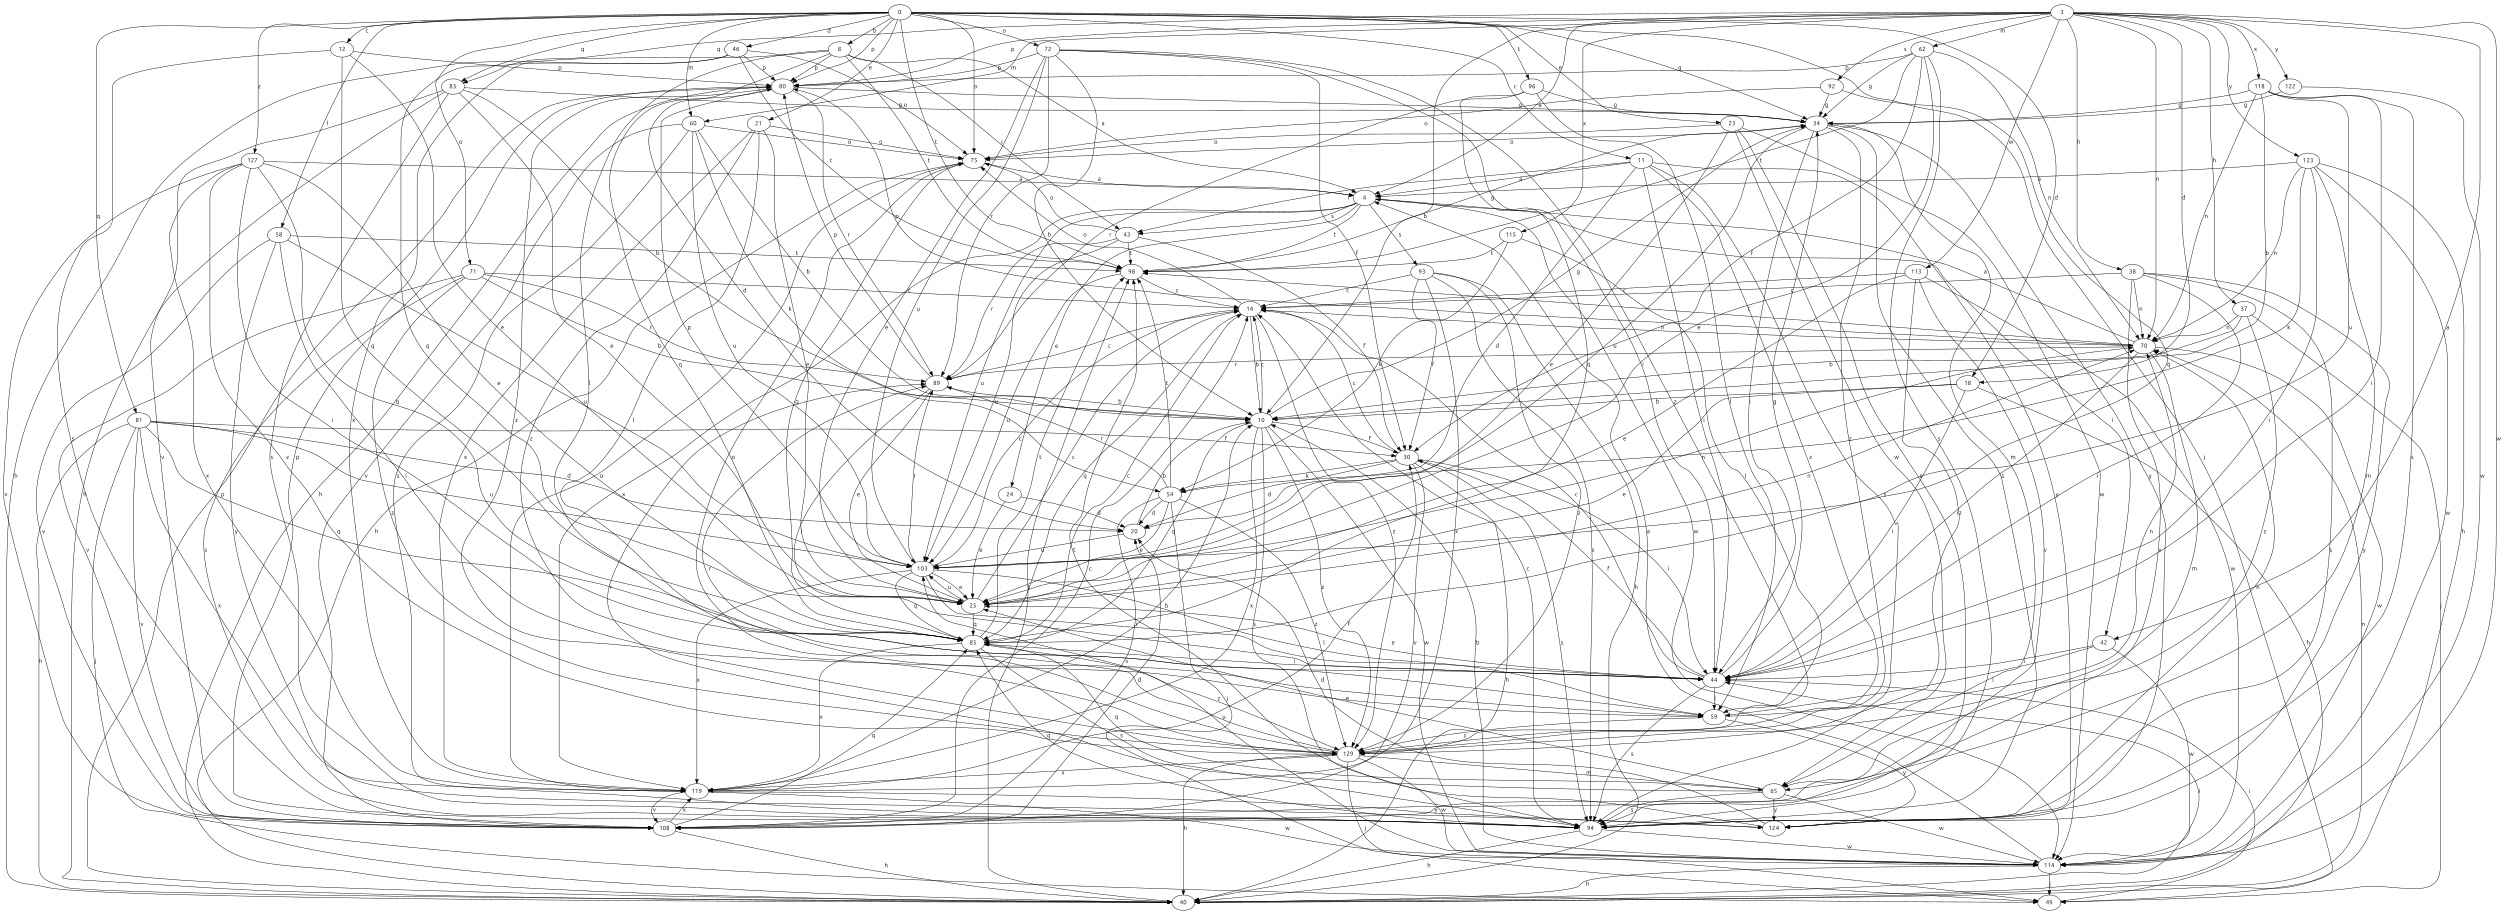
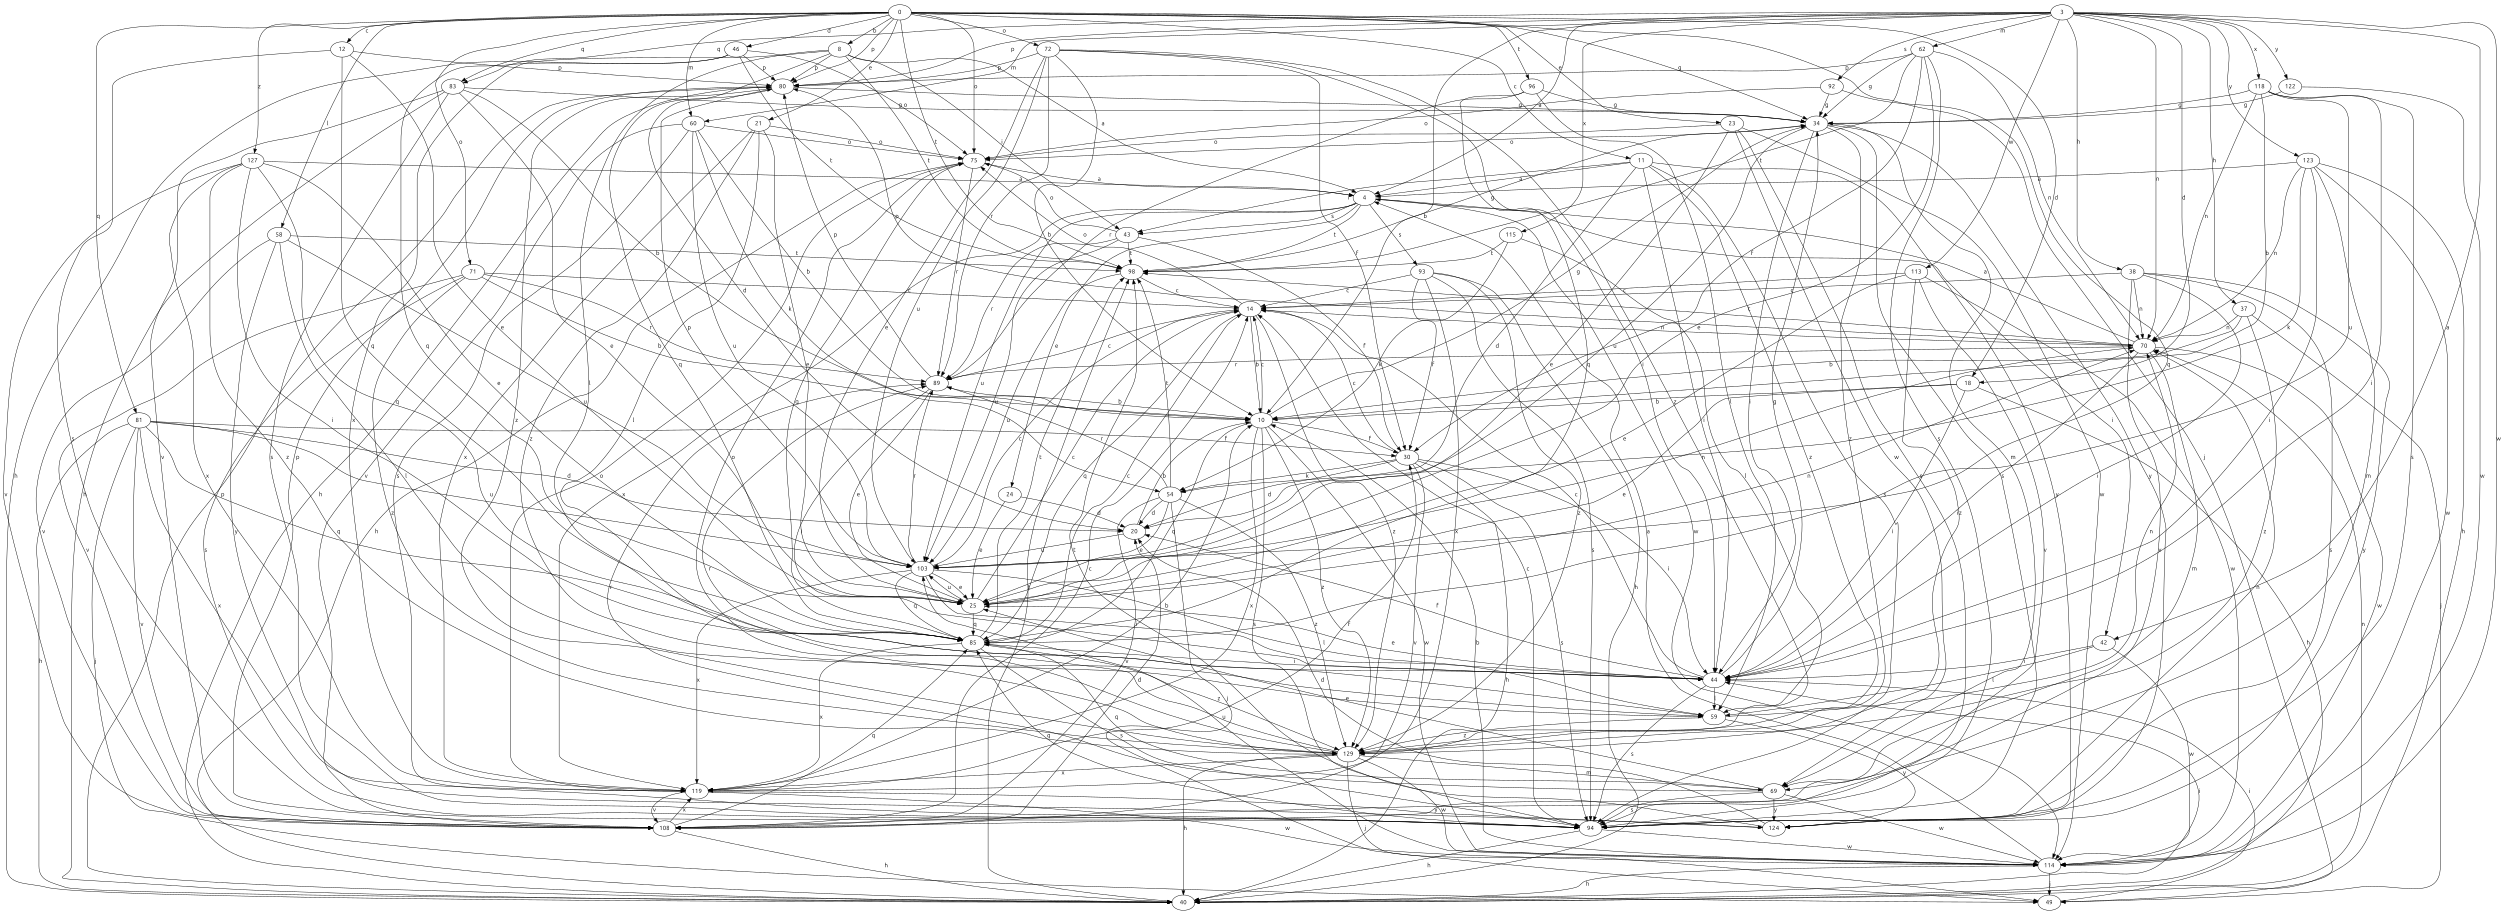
(843, 235) -> (955, 270)
(1579, 548) -> (1426, 610)
(1774, 791) -> (1774, 791)
